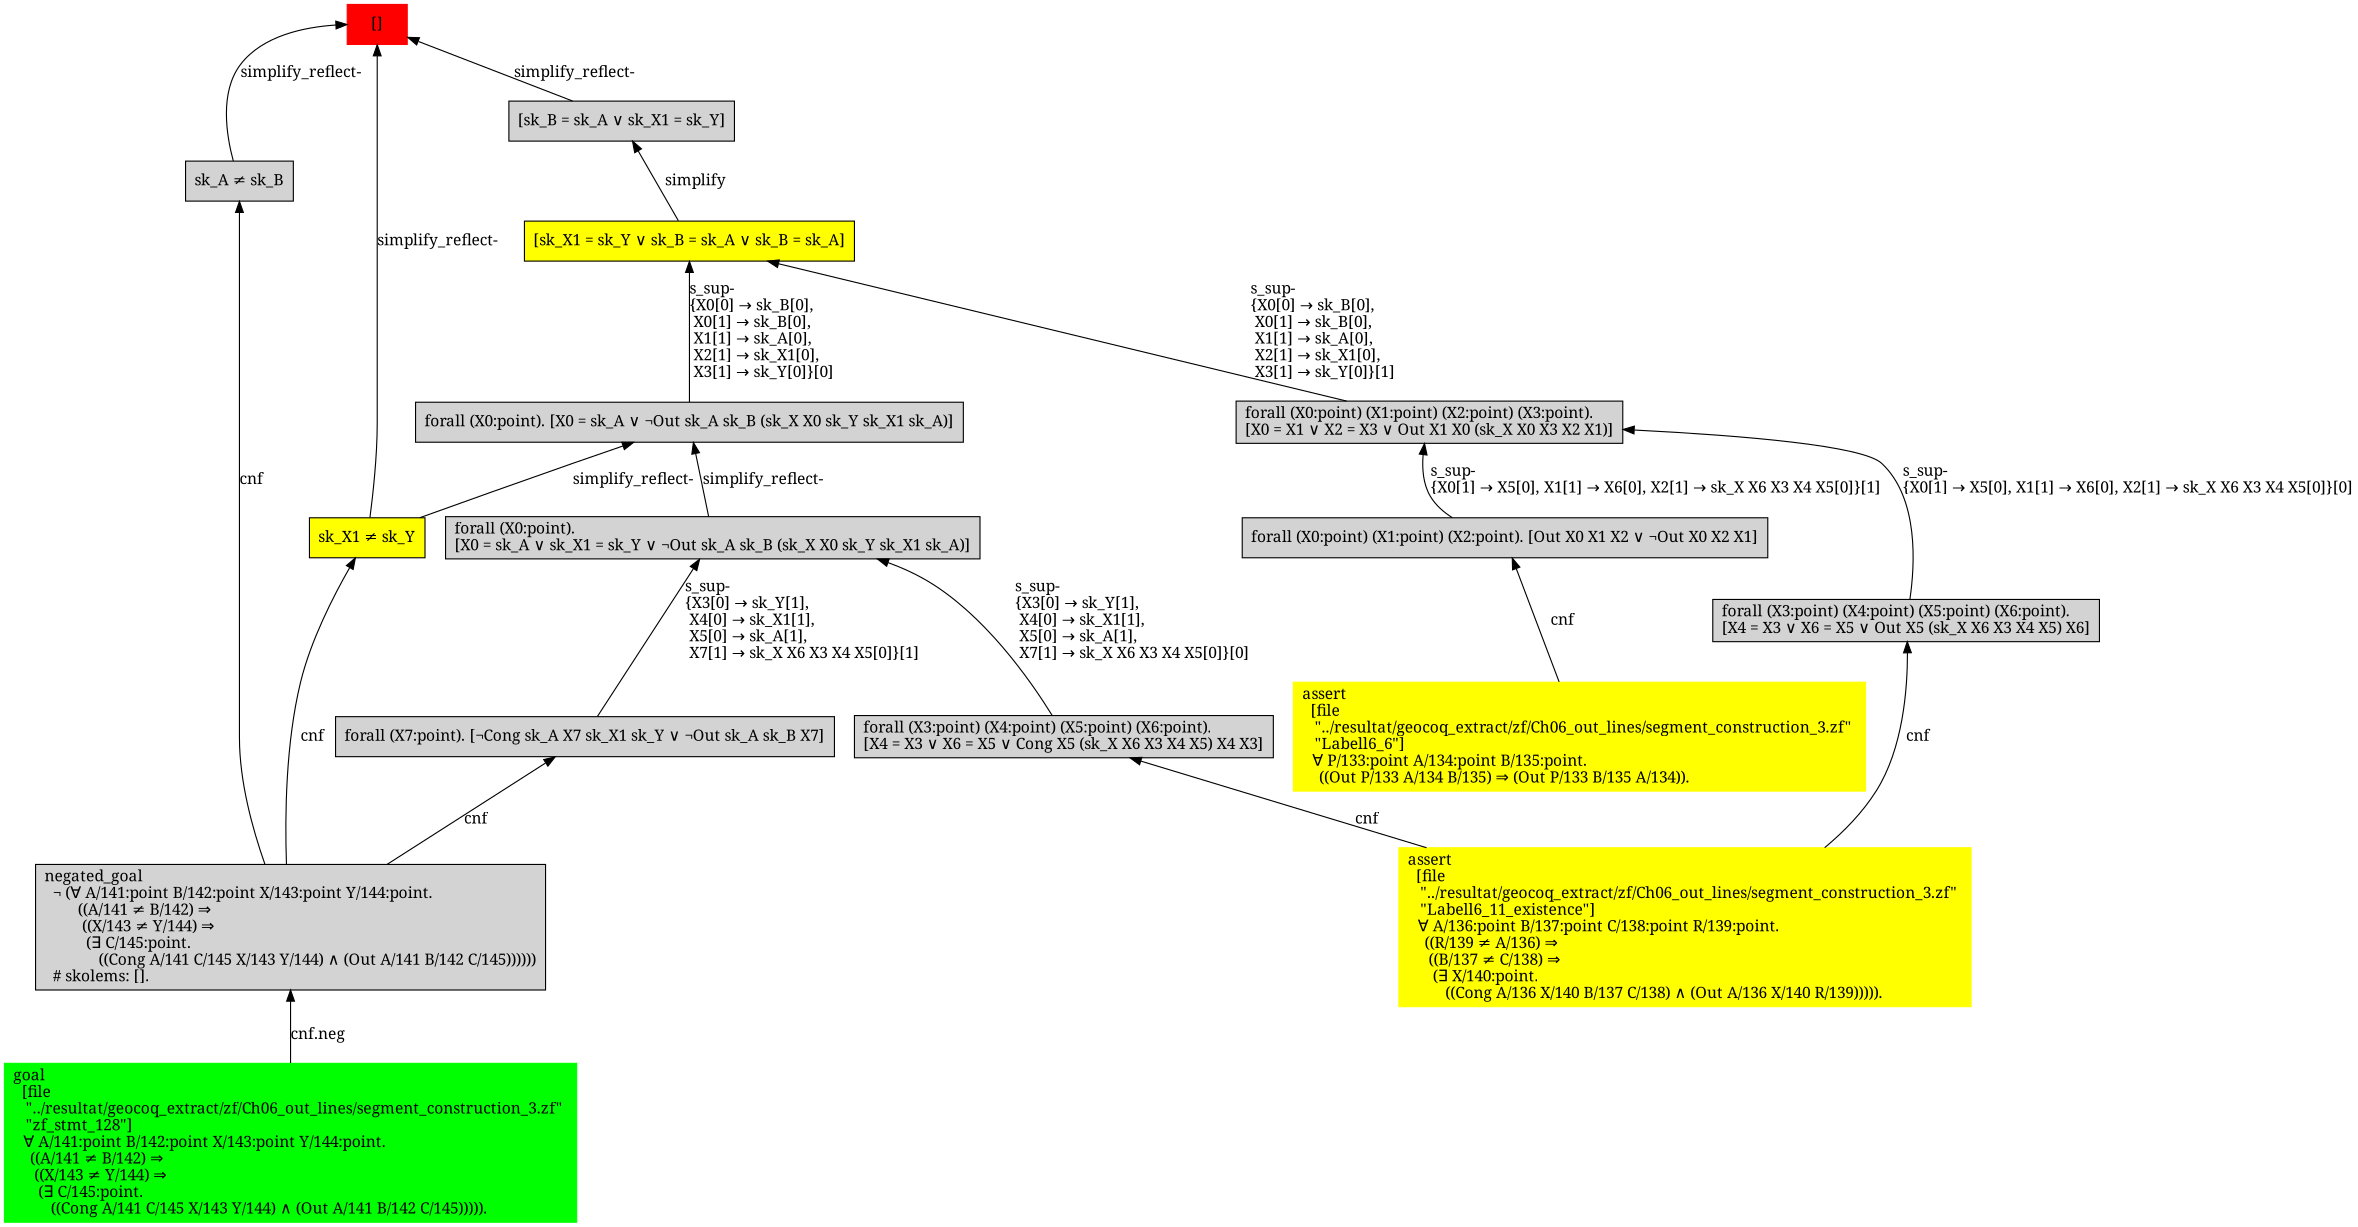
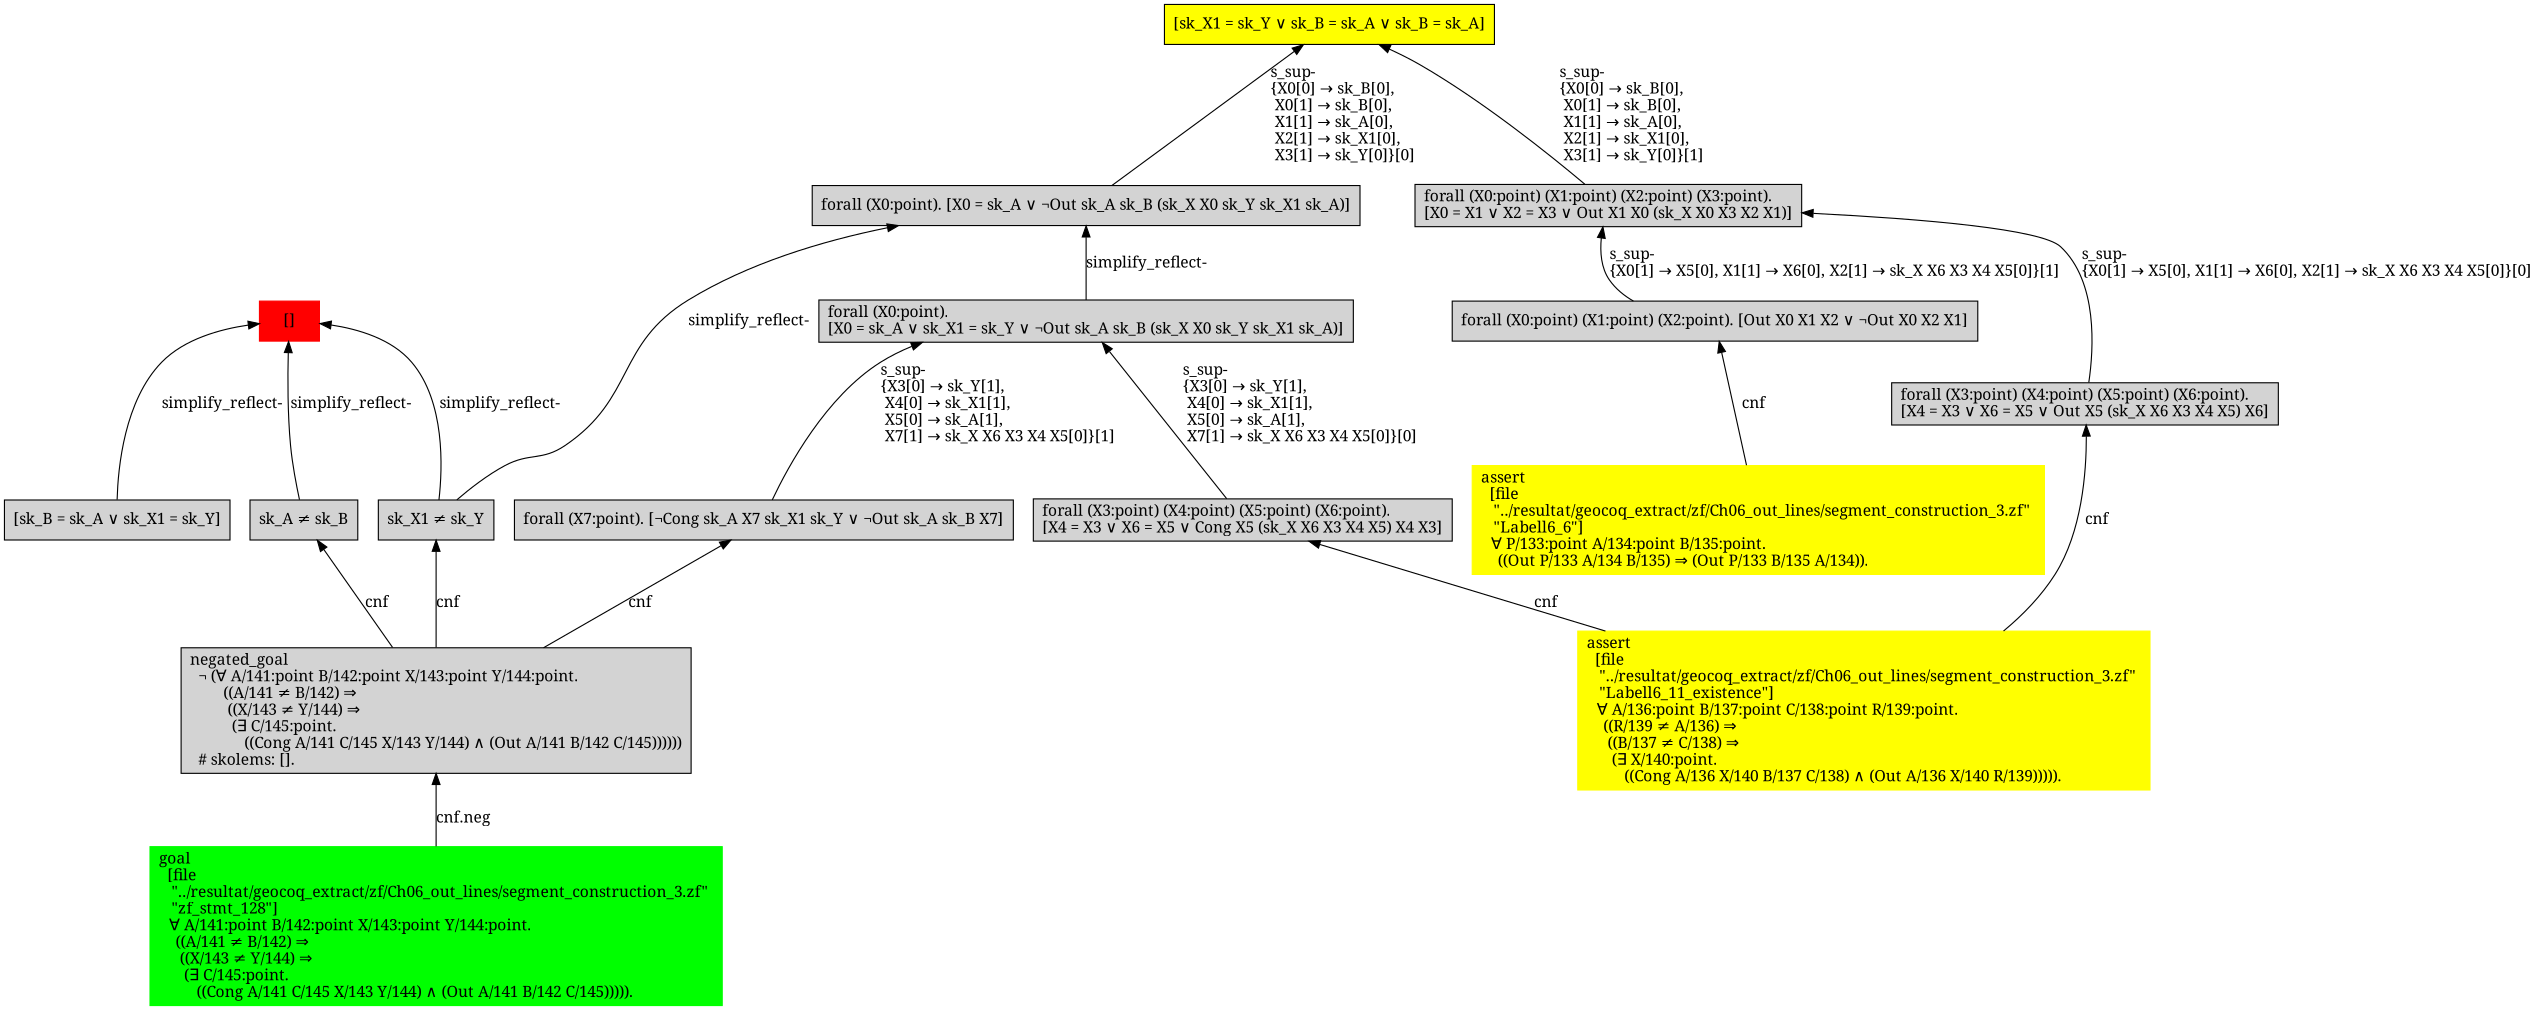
(658, 186) -> none
(367, 538) -> (436, 520)
